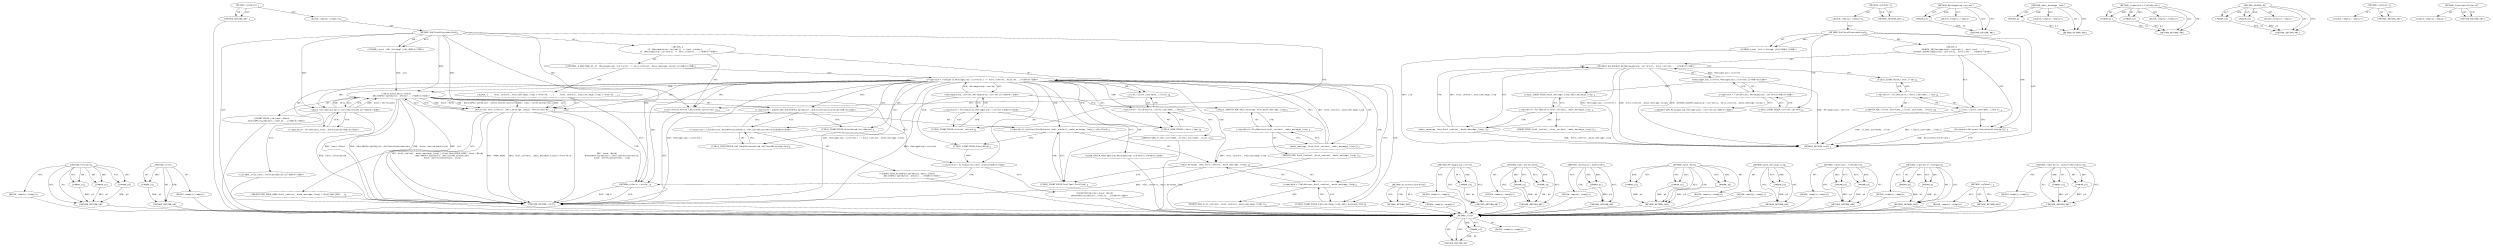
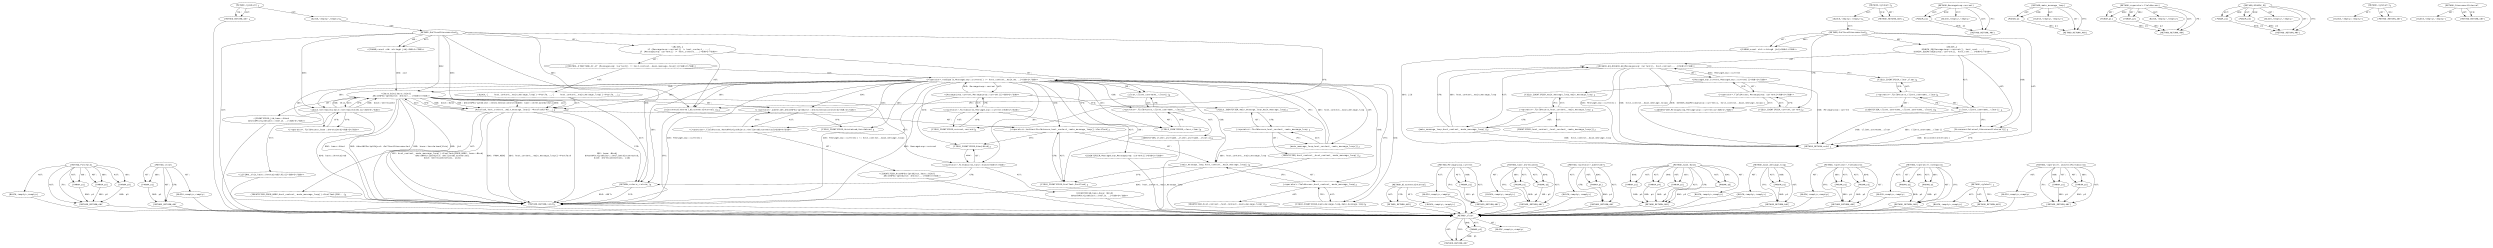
(751, 146) -> none
none -> (975, 156)
none -> (1655, 185)
